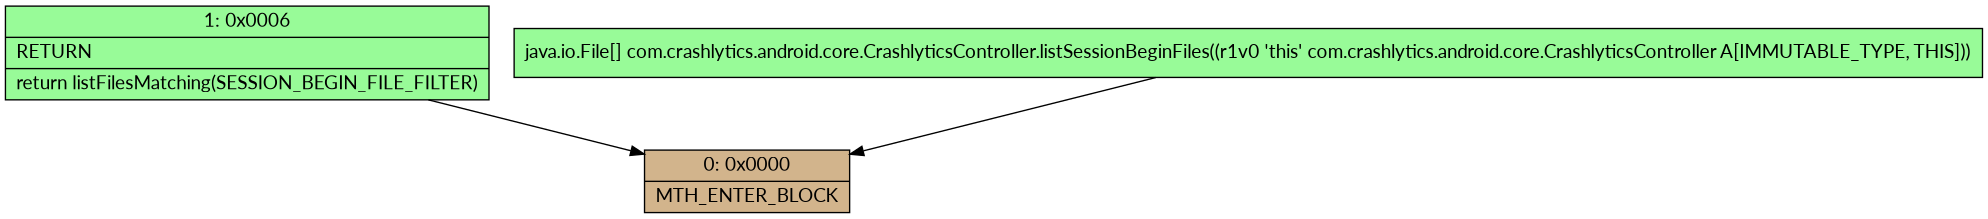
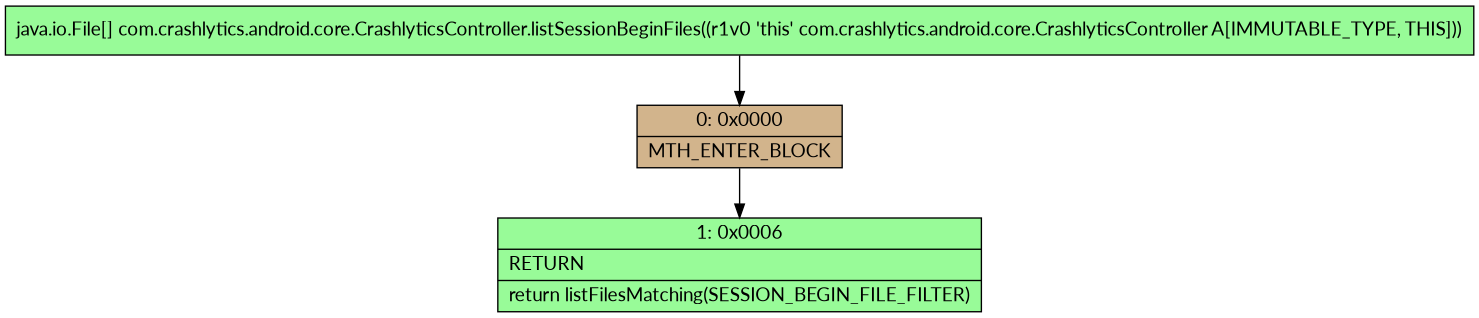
(530, 125) -> (740, 186)
